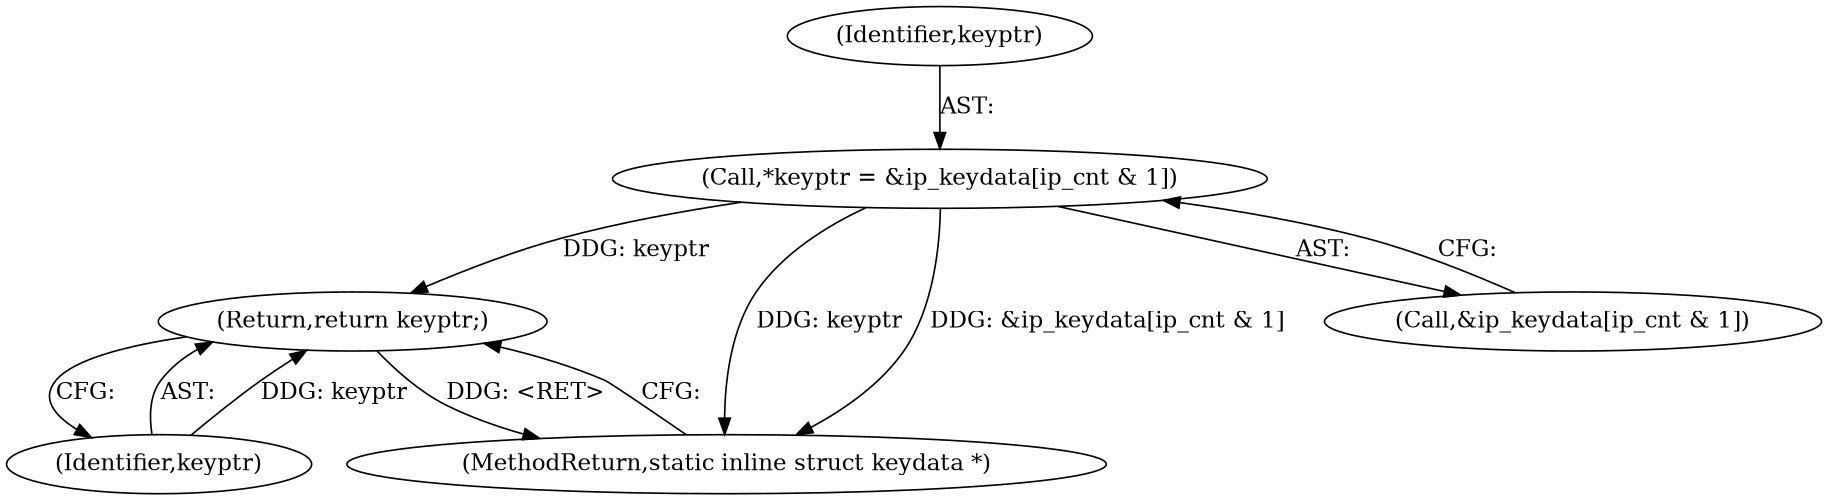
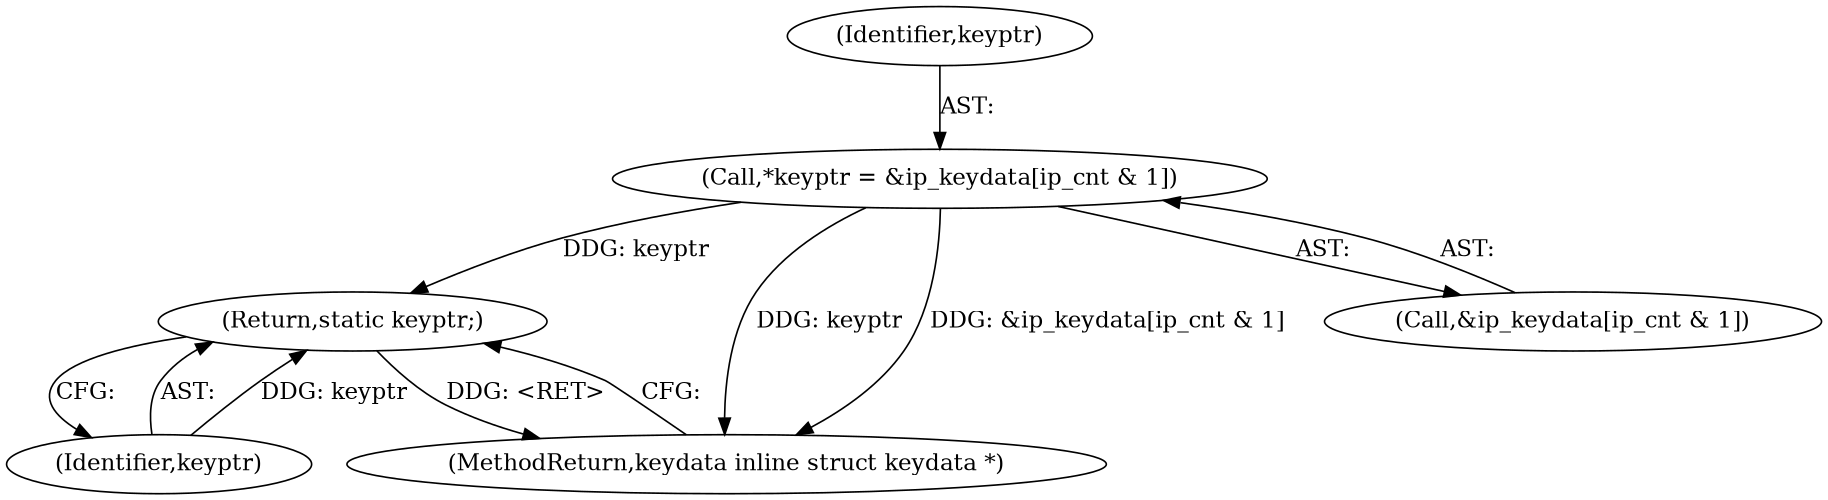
(1471, 250) -> (1471, 250)
(353, 321) -> (353, 321)
(727, 464) -> (727, 464)
